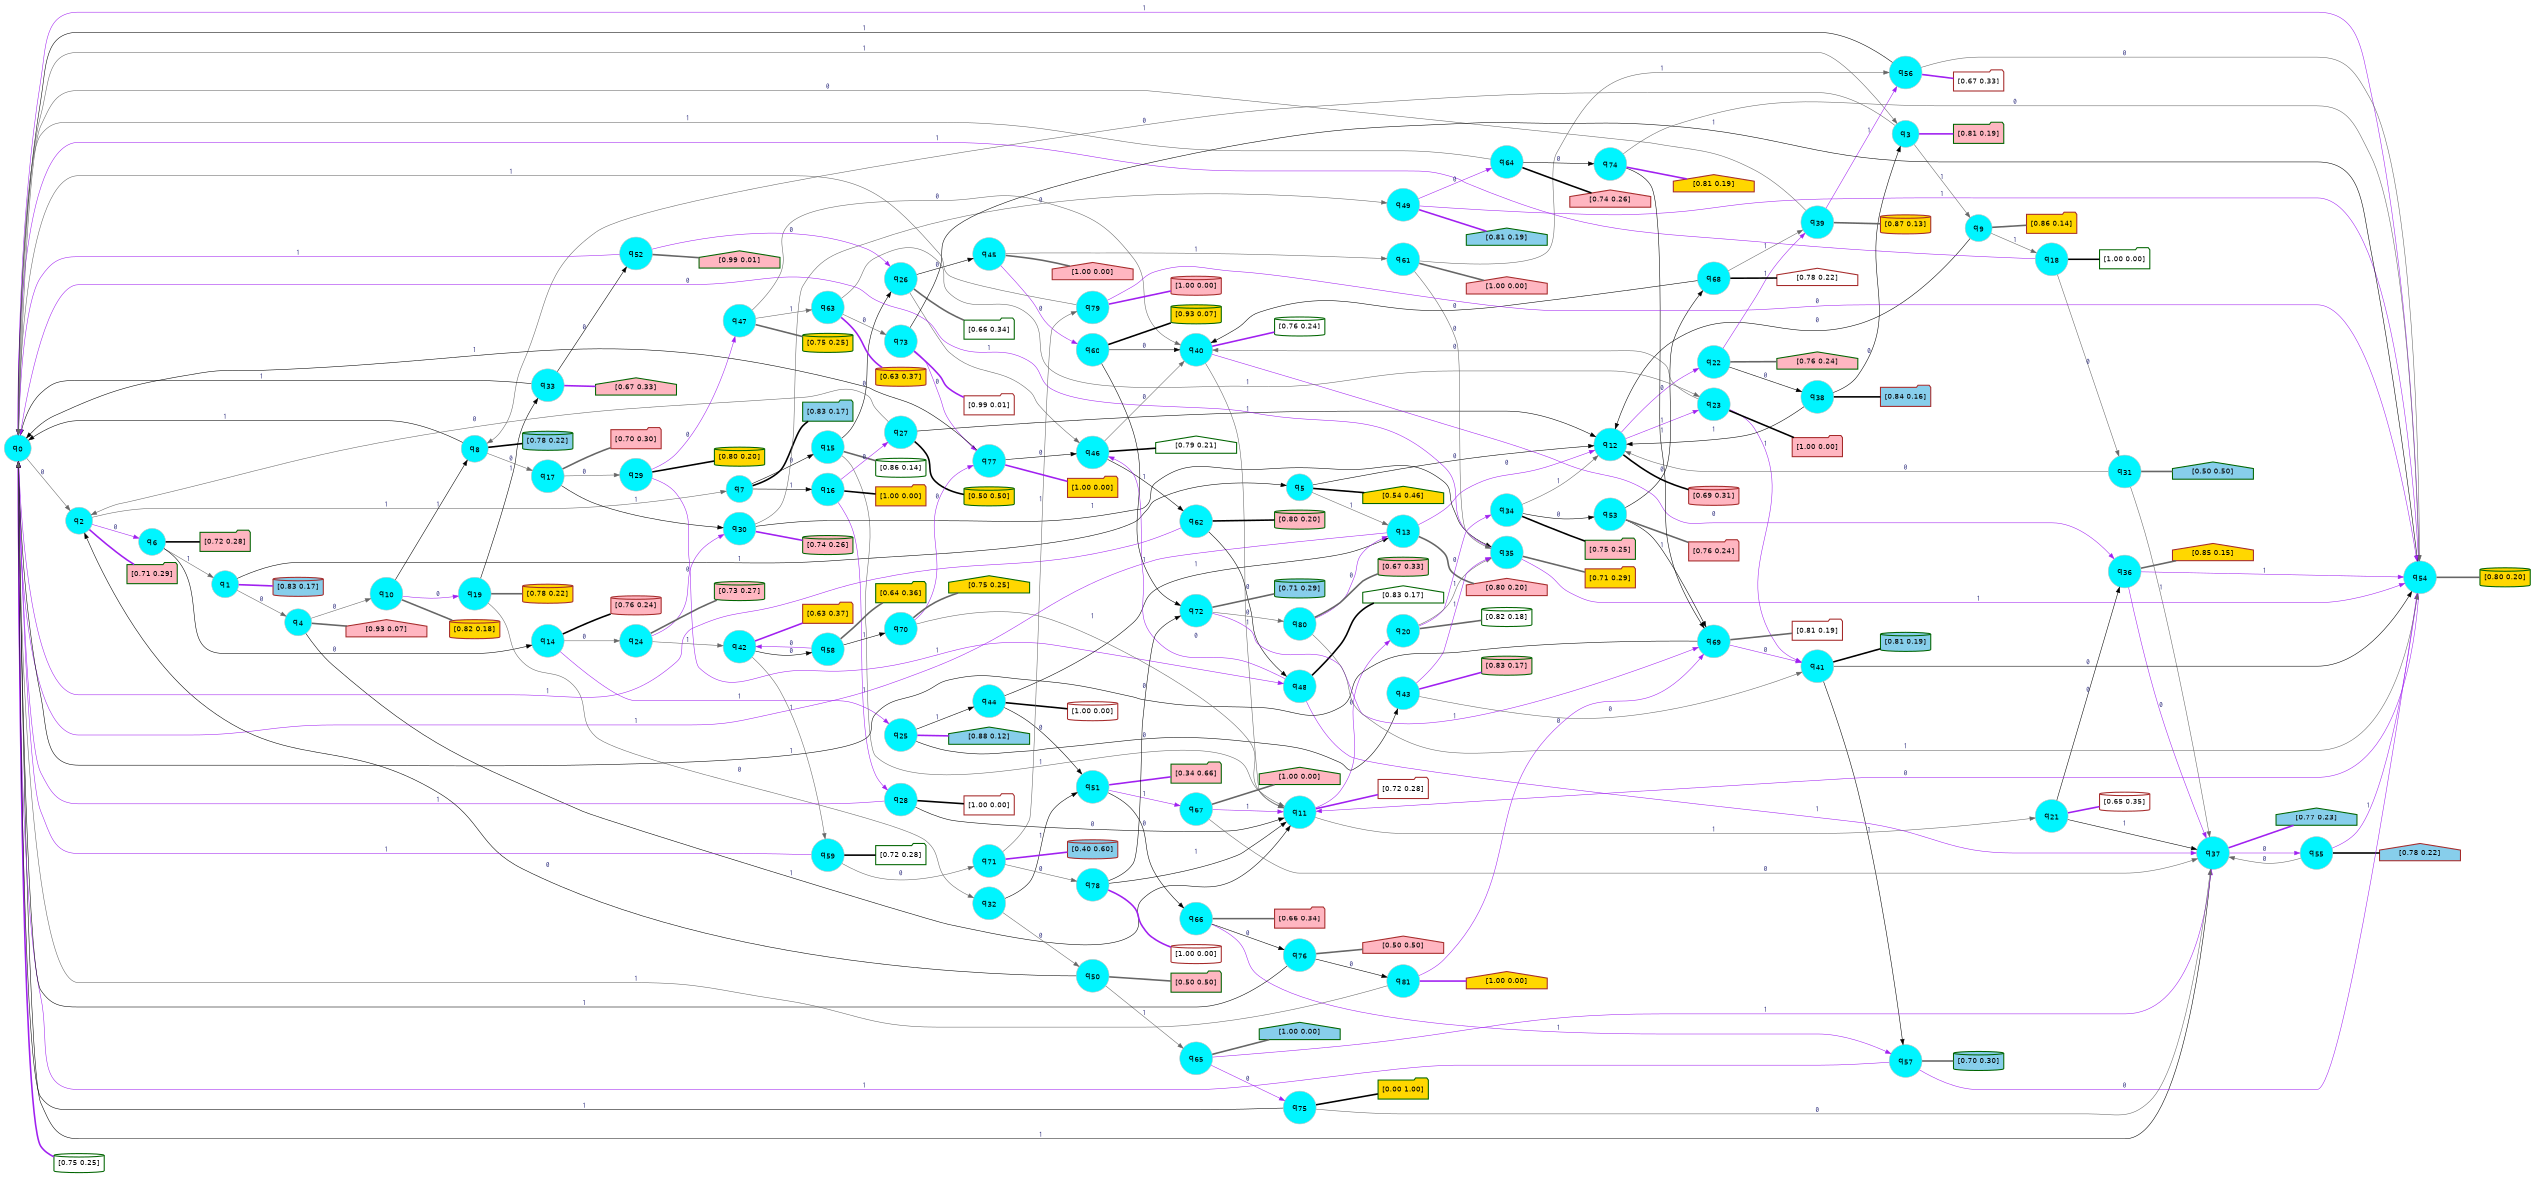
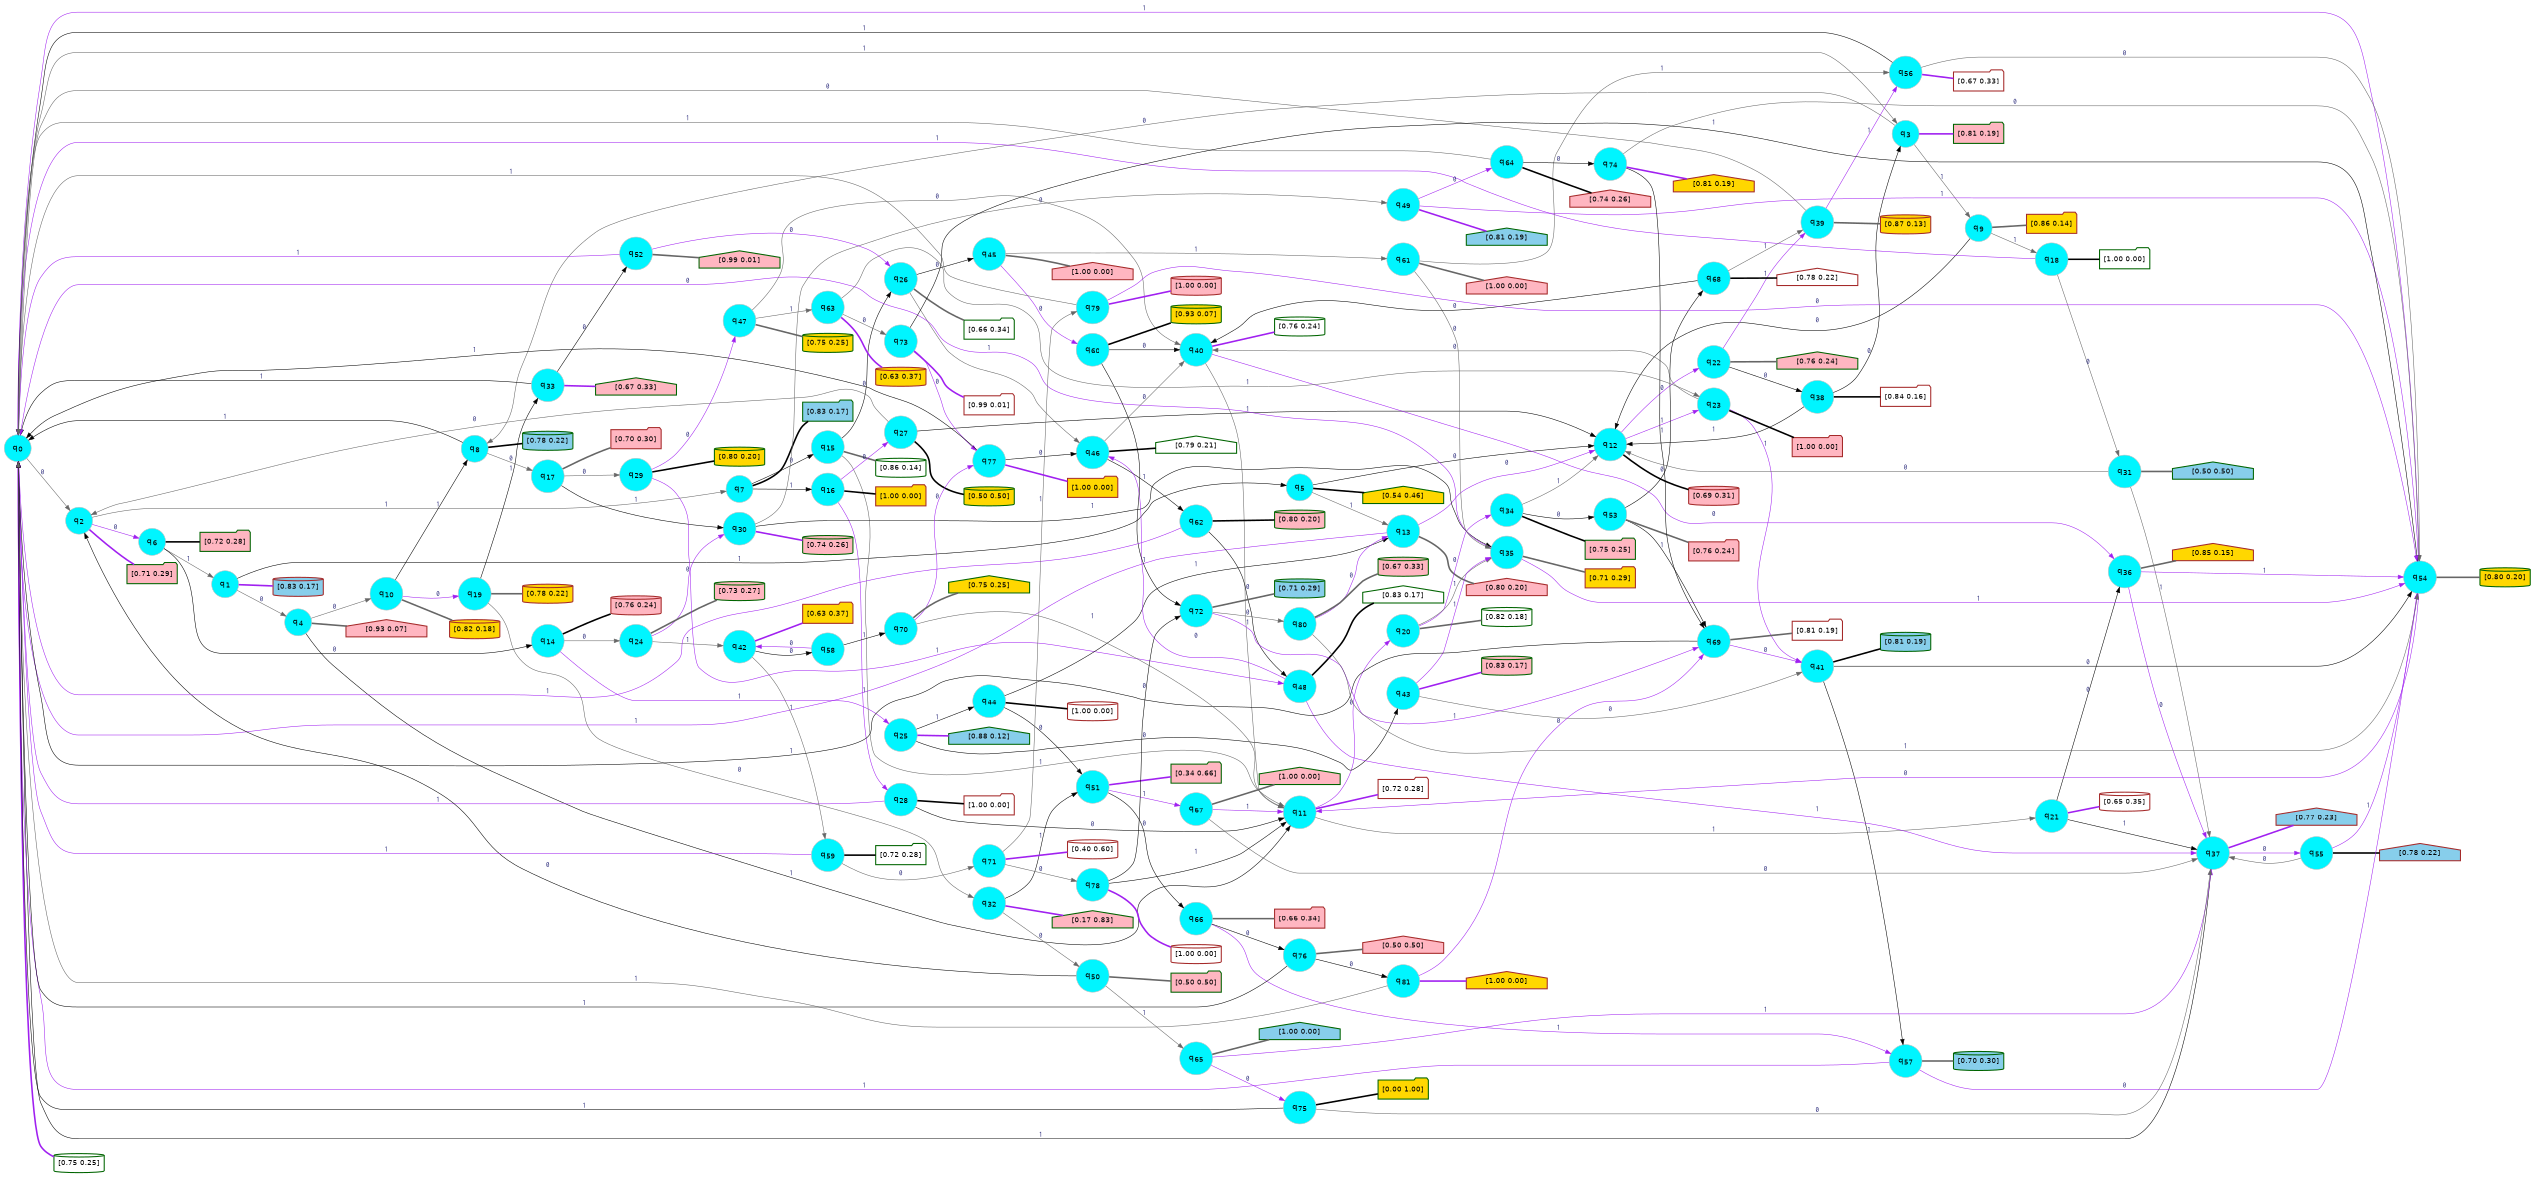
(1906, 397) -> (1906, 397)
(901, 593) -> none
(2316, 818) -> (2316, 818)
(1093, 849) -> (1093, 849)
none -> (1093, 920)
